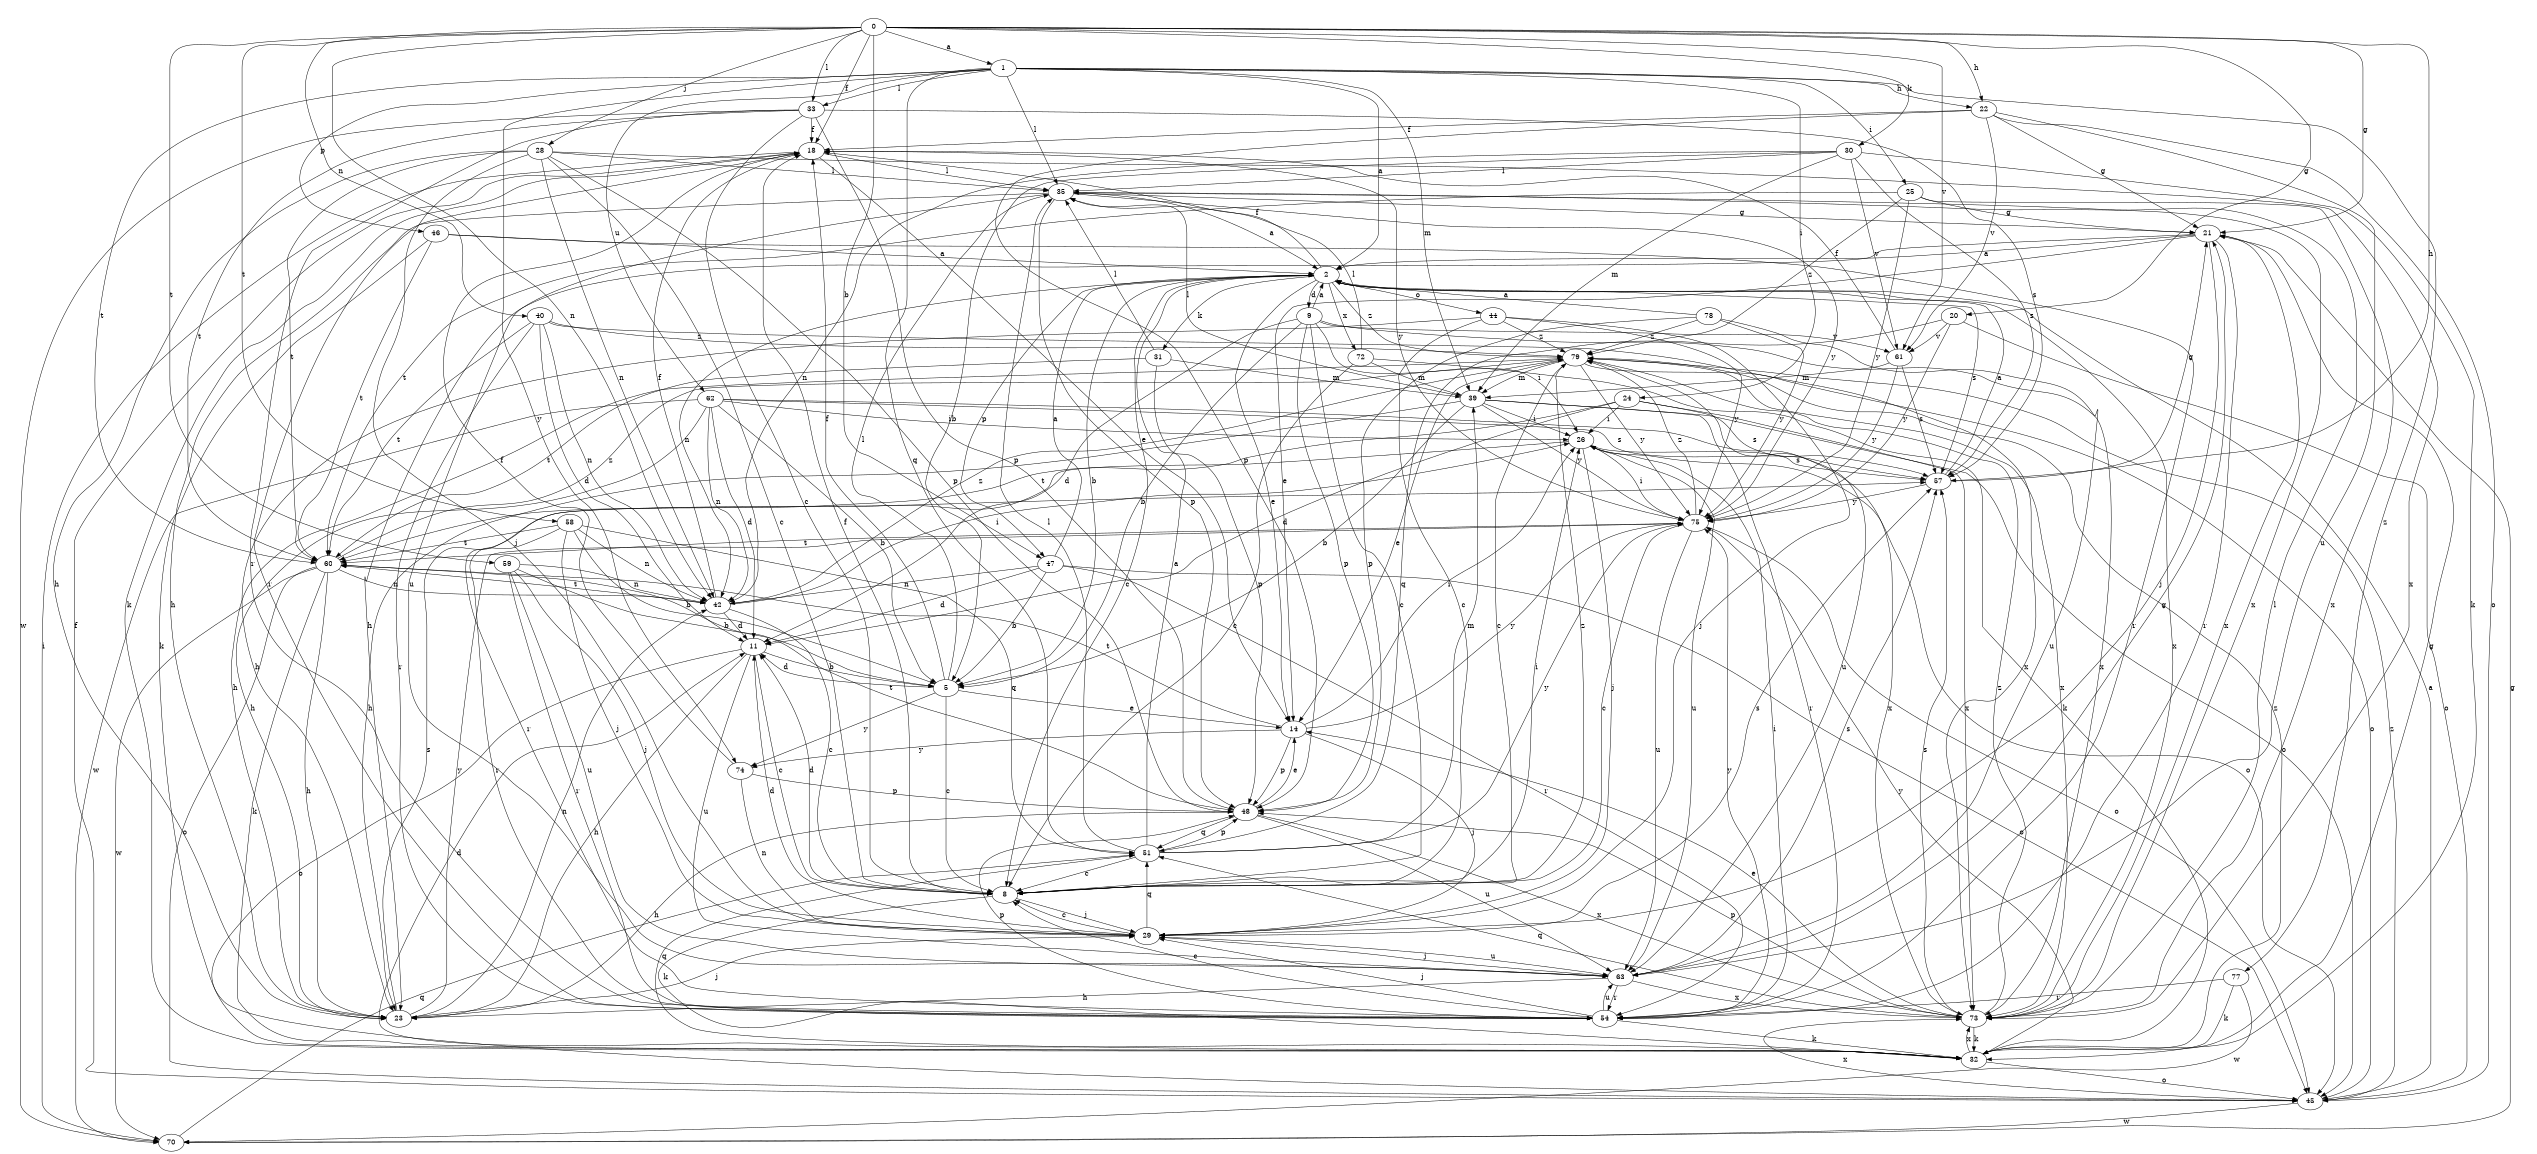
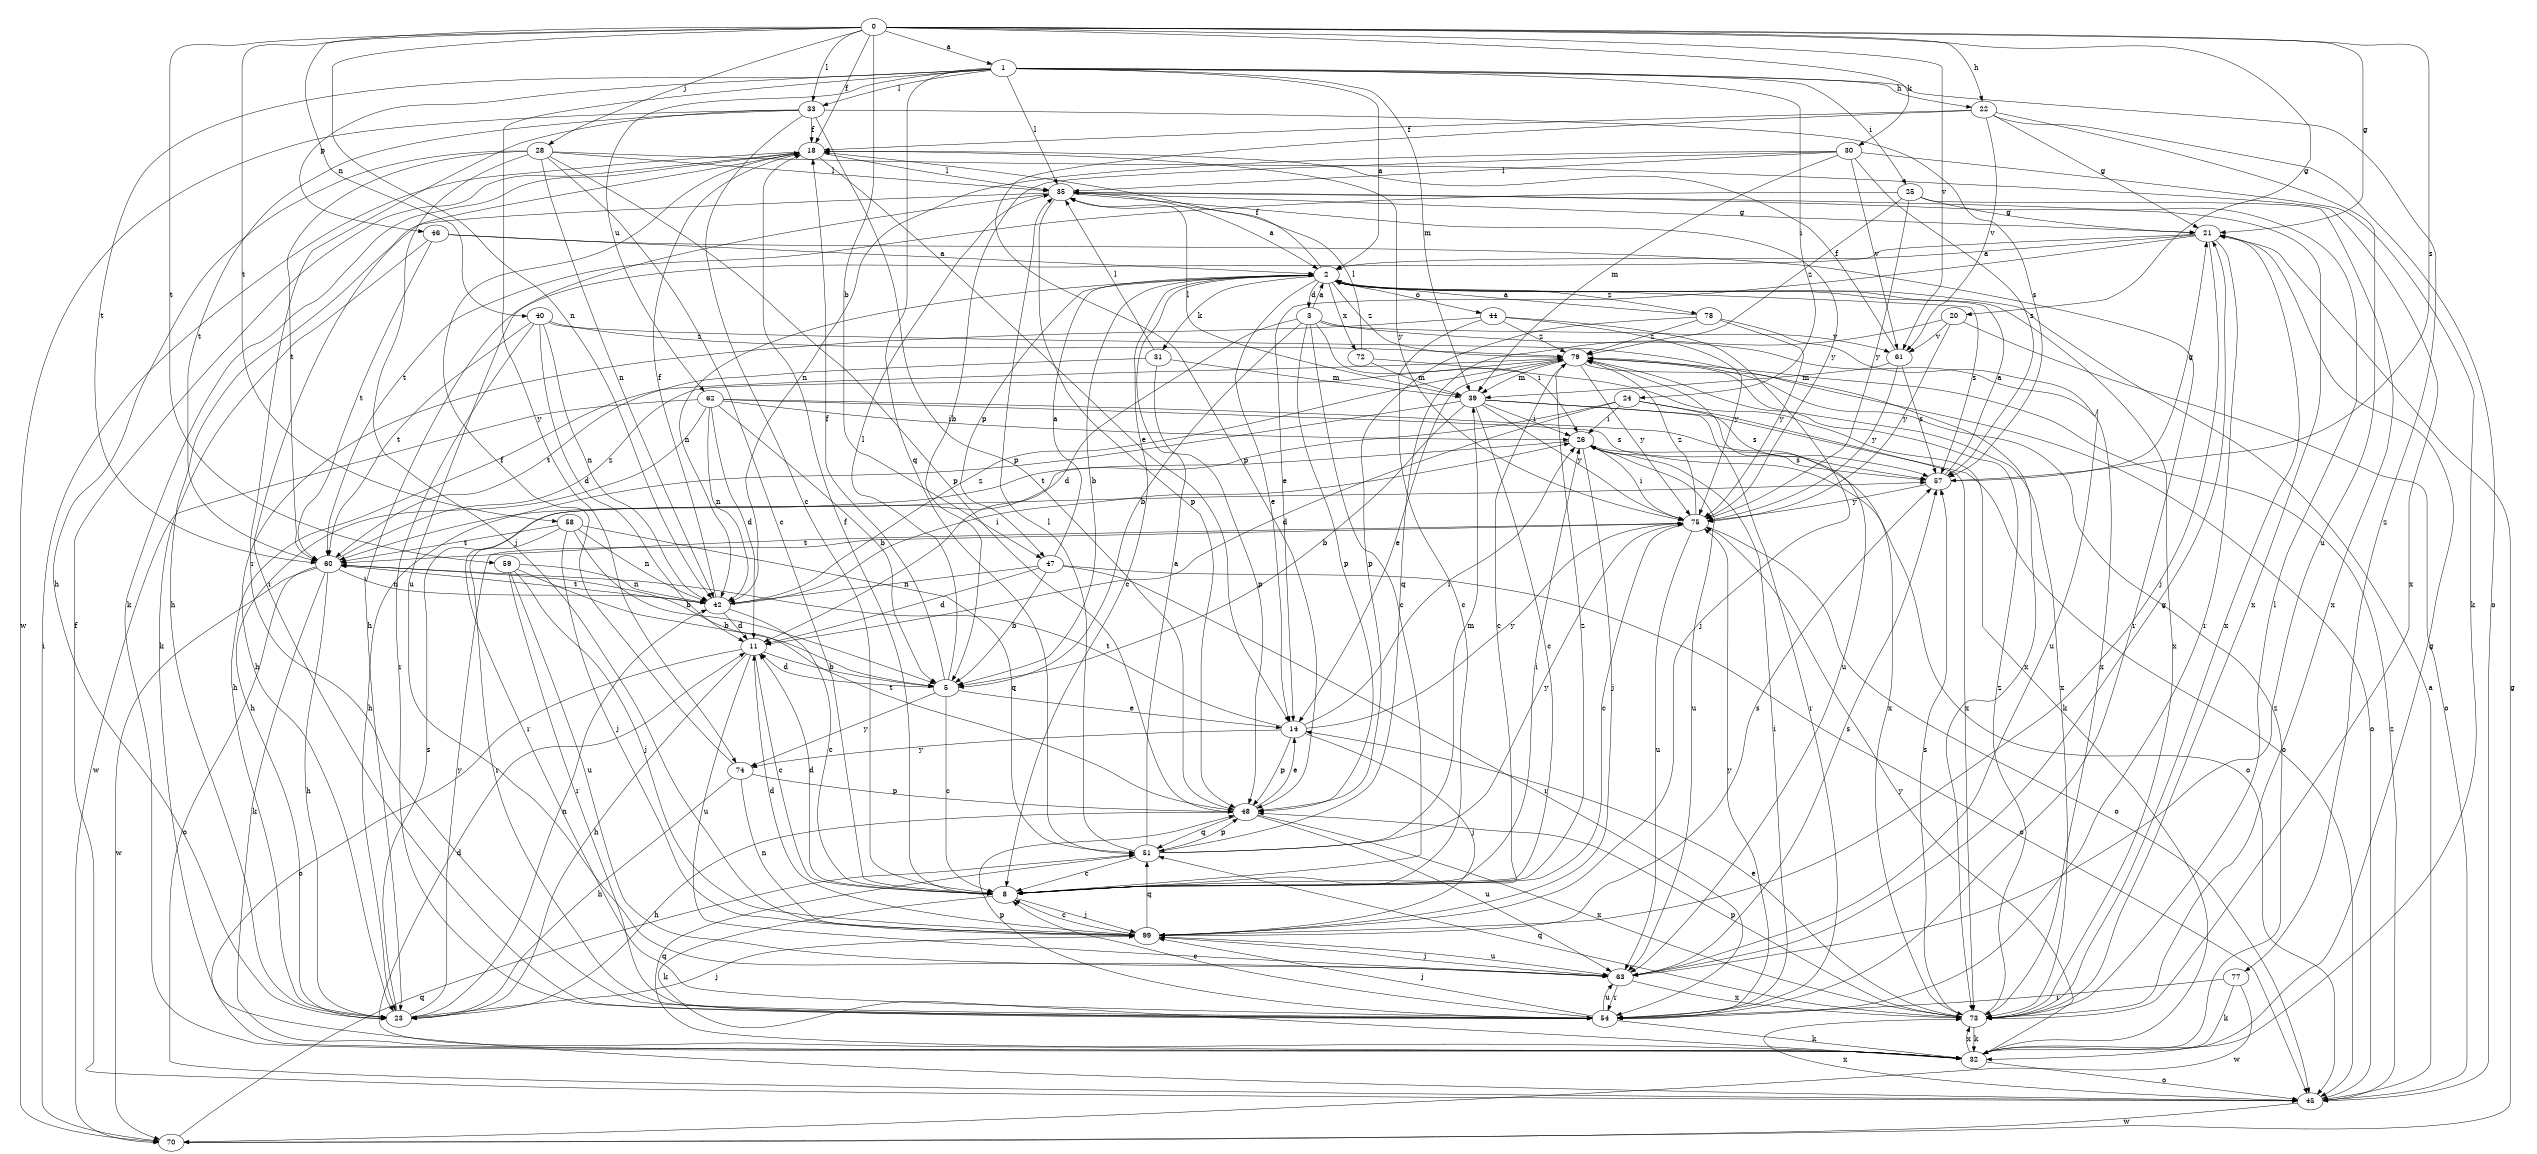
(2431, 254) -> (2431, 254)
none -> (1586, 296)
(1309, 316) -> (1309, 316)
(1219, 641) -> (1529, 860)
(1147, 936) -> (1147, 936)
(1012, 998) -> (575, 906)
